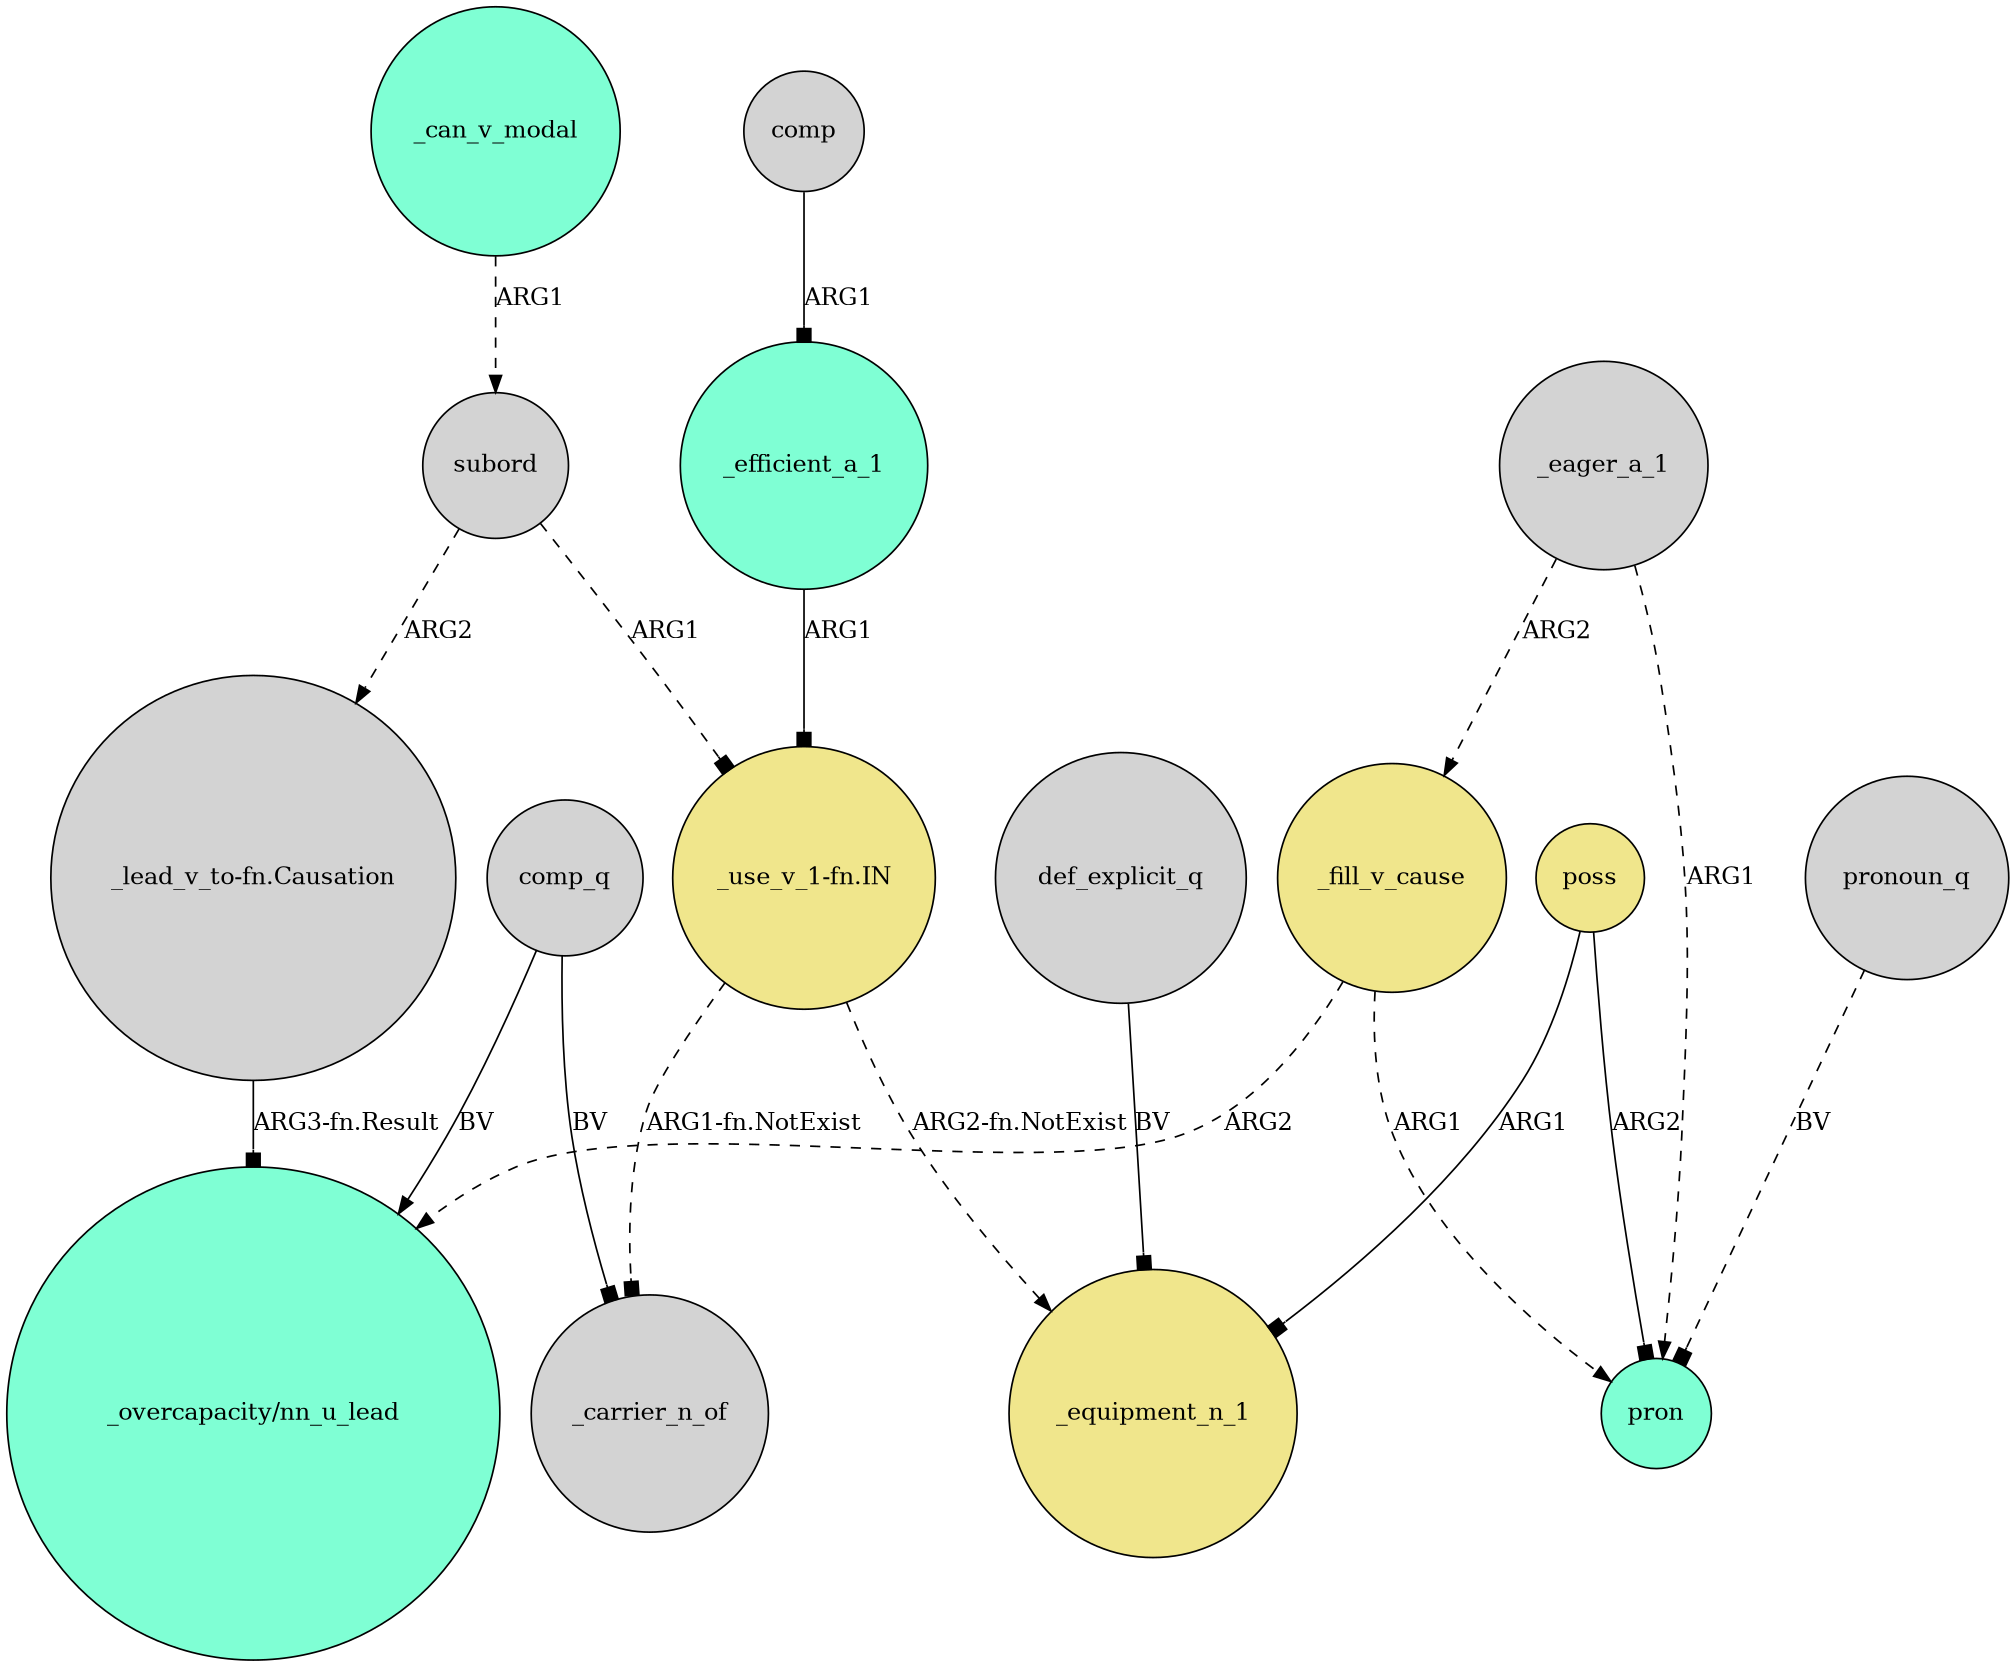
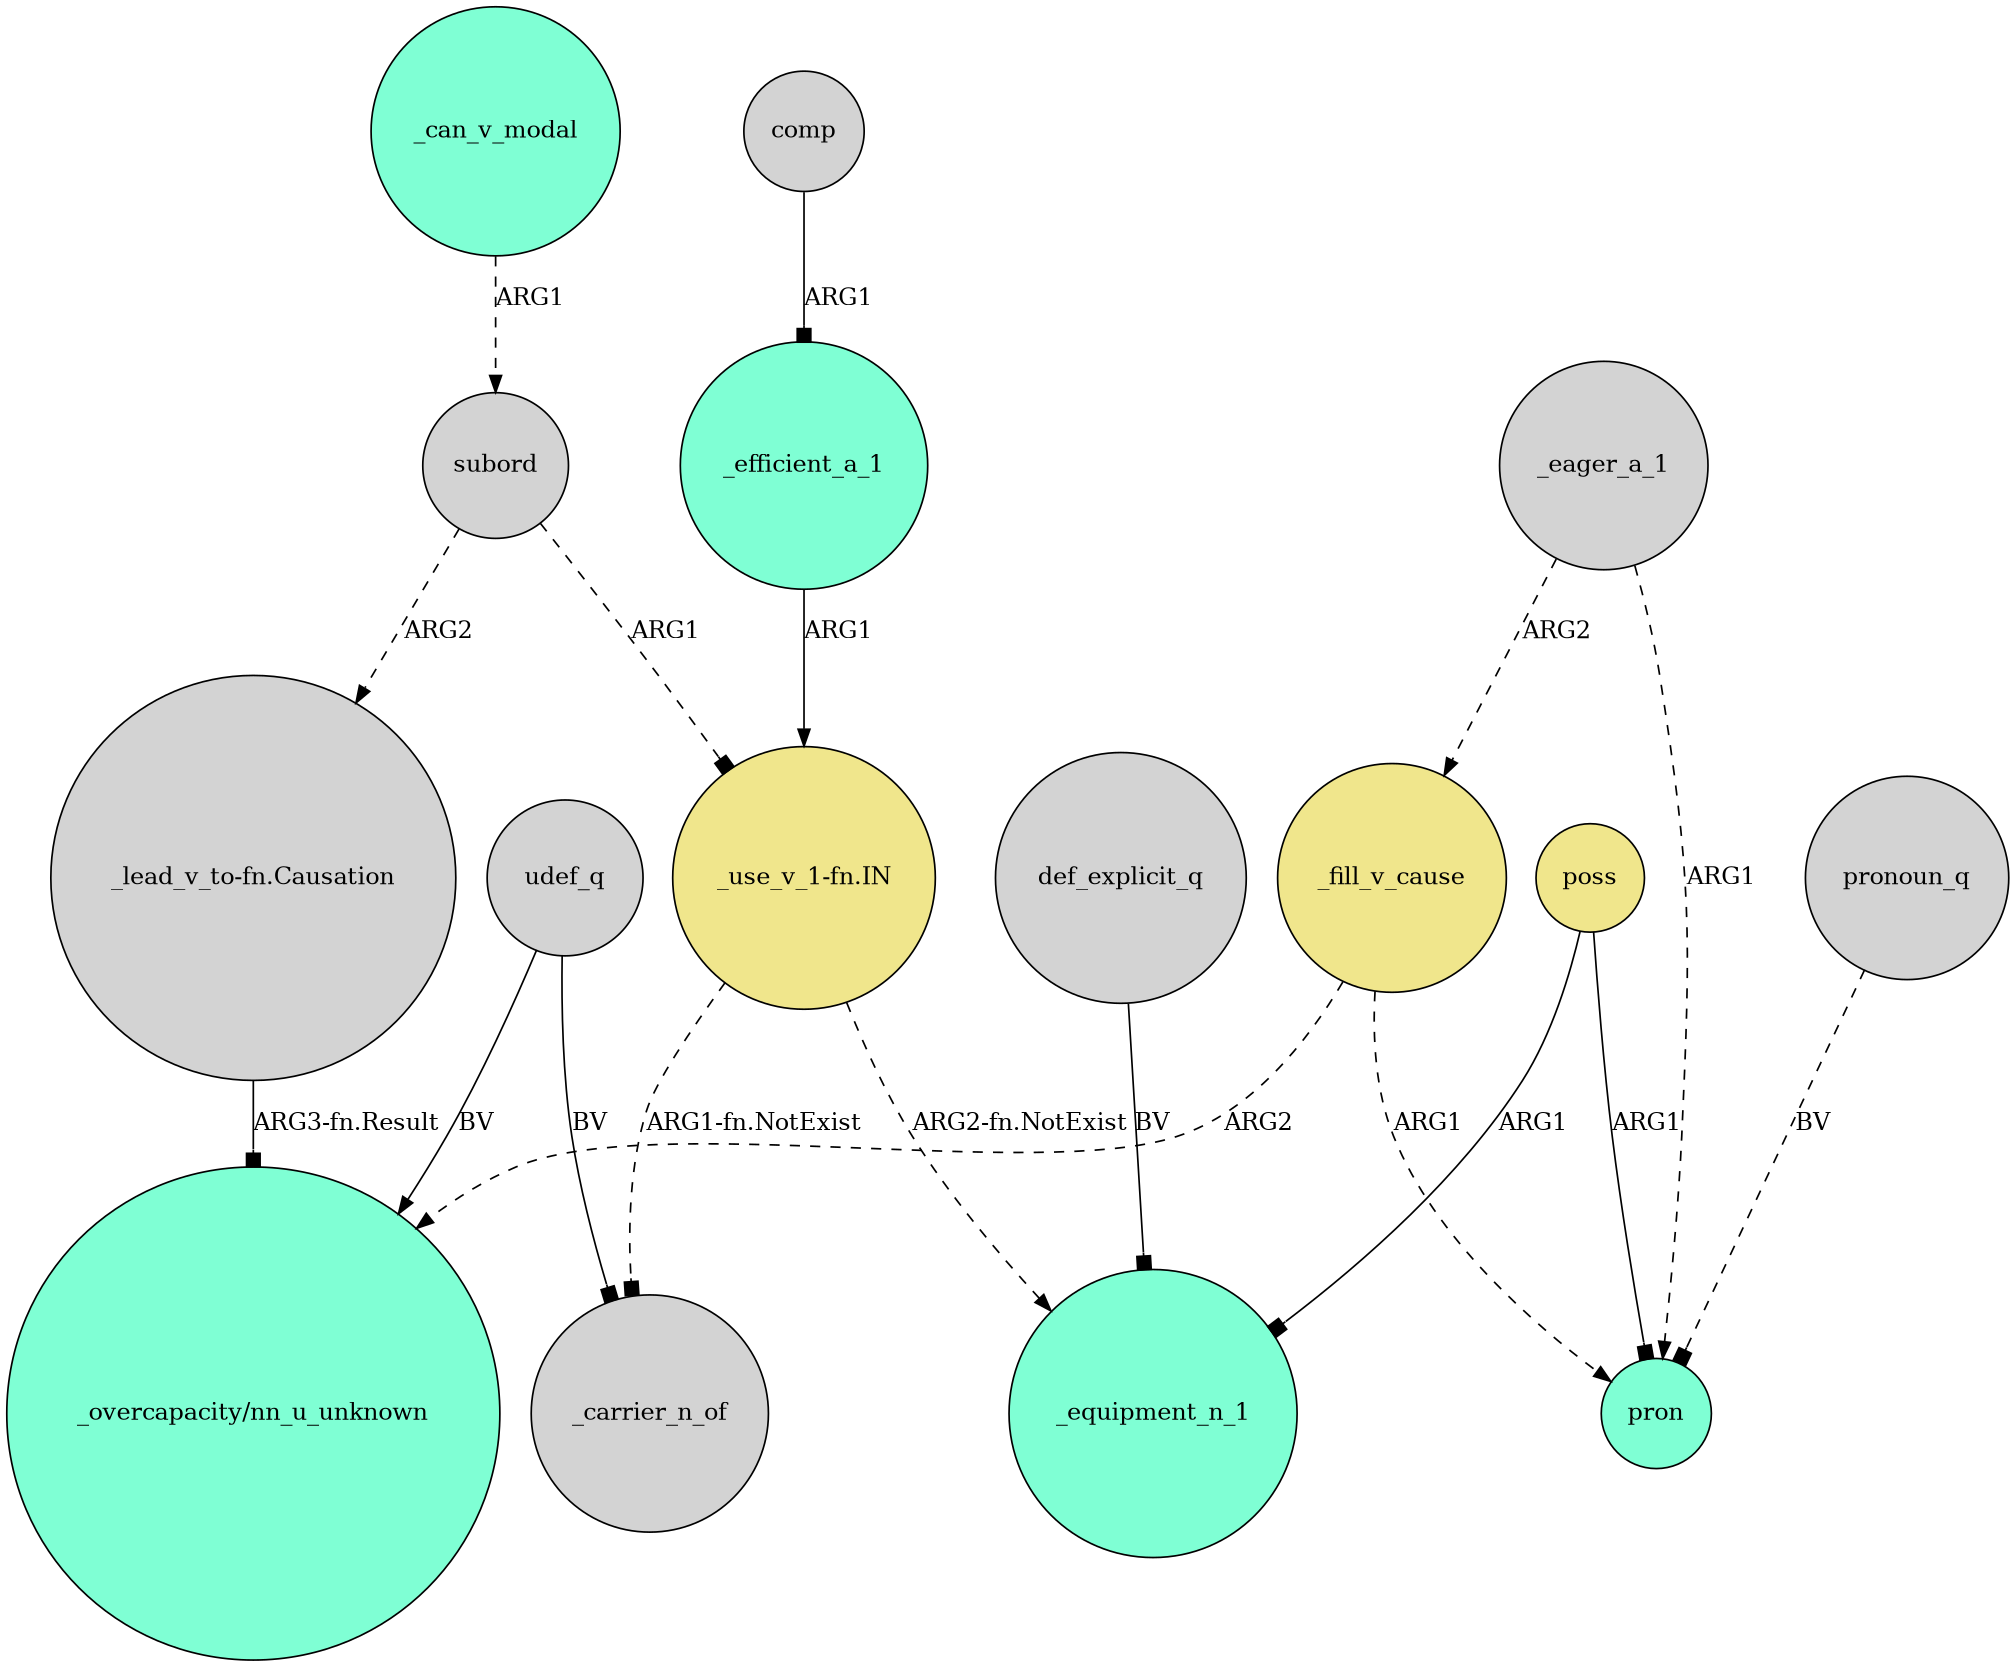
(804, 659) -> (804, 659)
(565, 878) -> (565, 878)
(1647, 1124) -> (1647, 1124)
(253, 1414) -> (253, 1414)
(1153, 1414) -> (1153, 1414)
